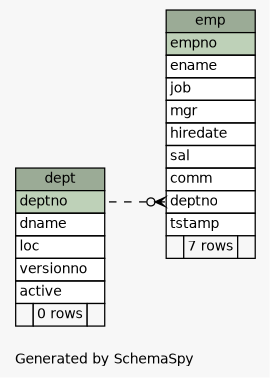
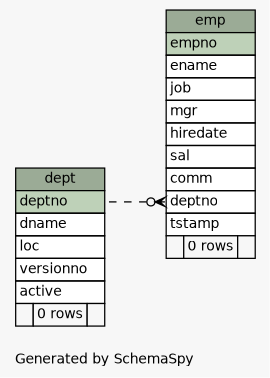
(211, 246) -> (211, 246)
